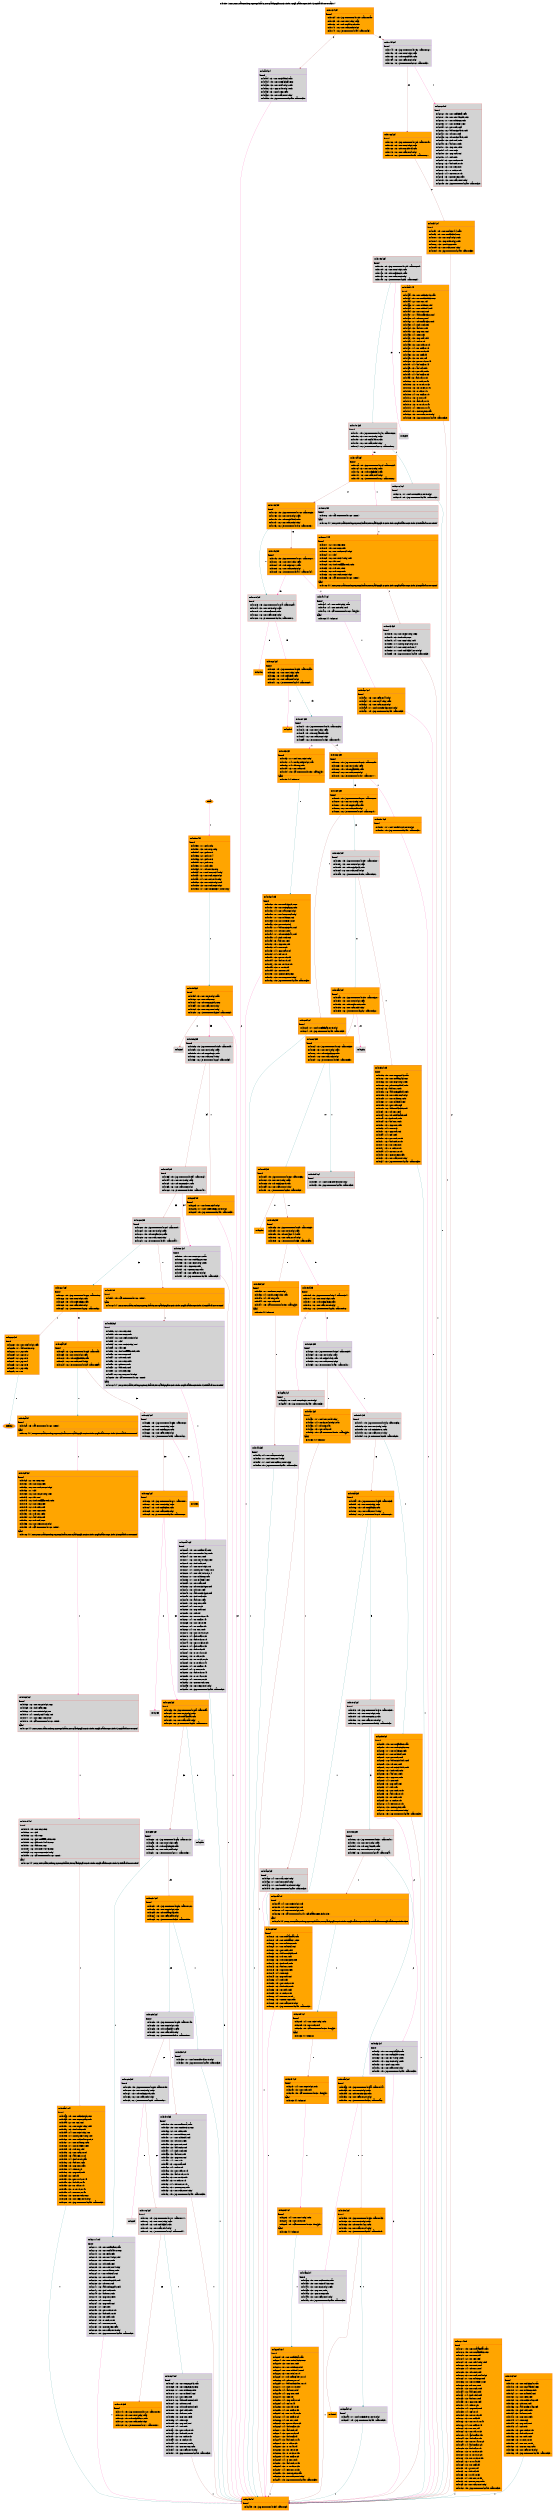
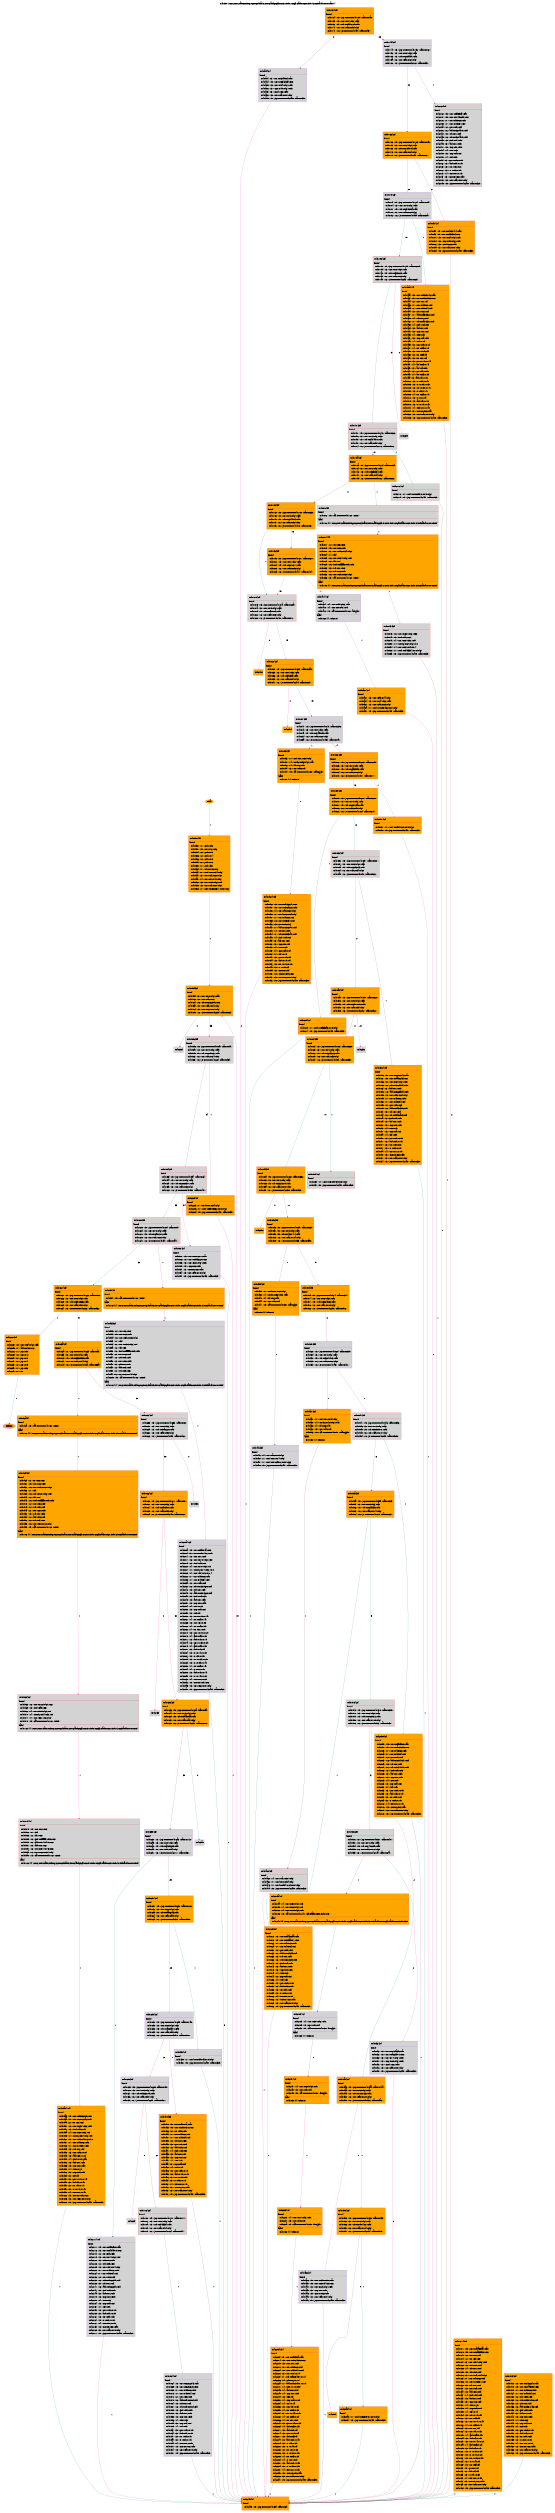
none -> (407, 206)
(300, 1399) -> none
(194, 1504) -> (194, 1504)
(315, 2025) -> (315, 2025)
(183, 2156) -> (183, 2156)
(138, 2415) -> none
(363, 2415) -> (363, 2415)
